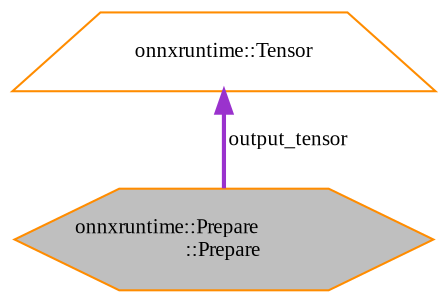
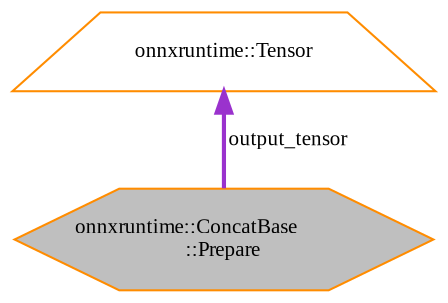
(224, 240) -> (224, 240)
